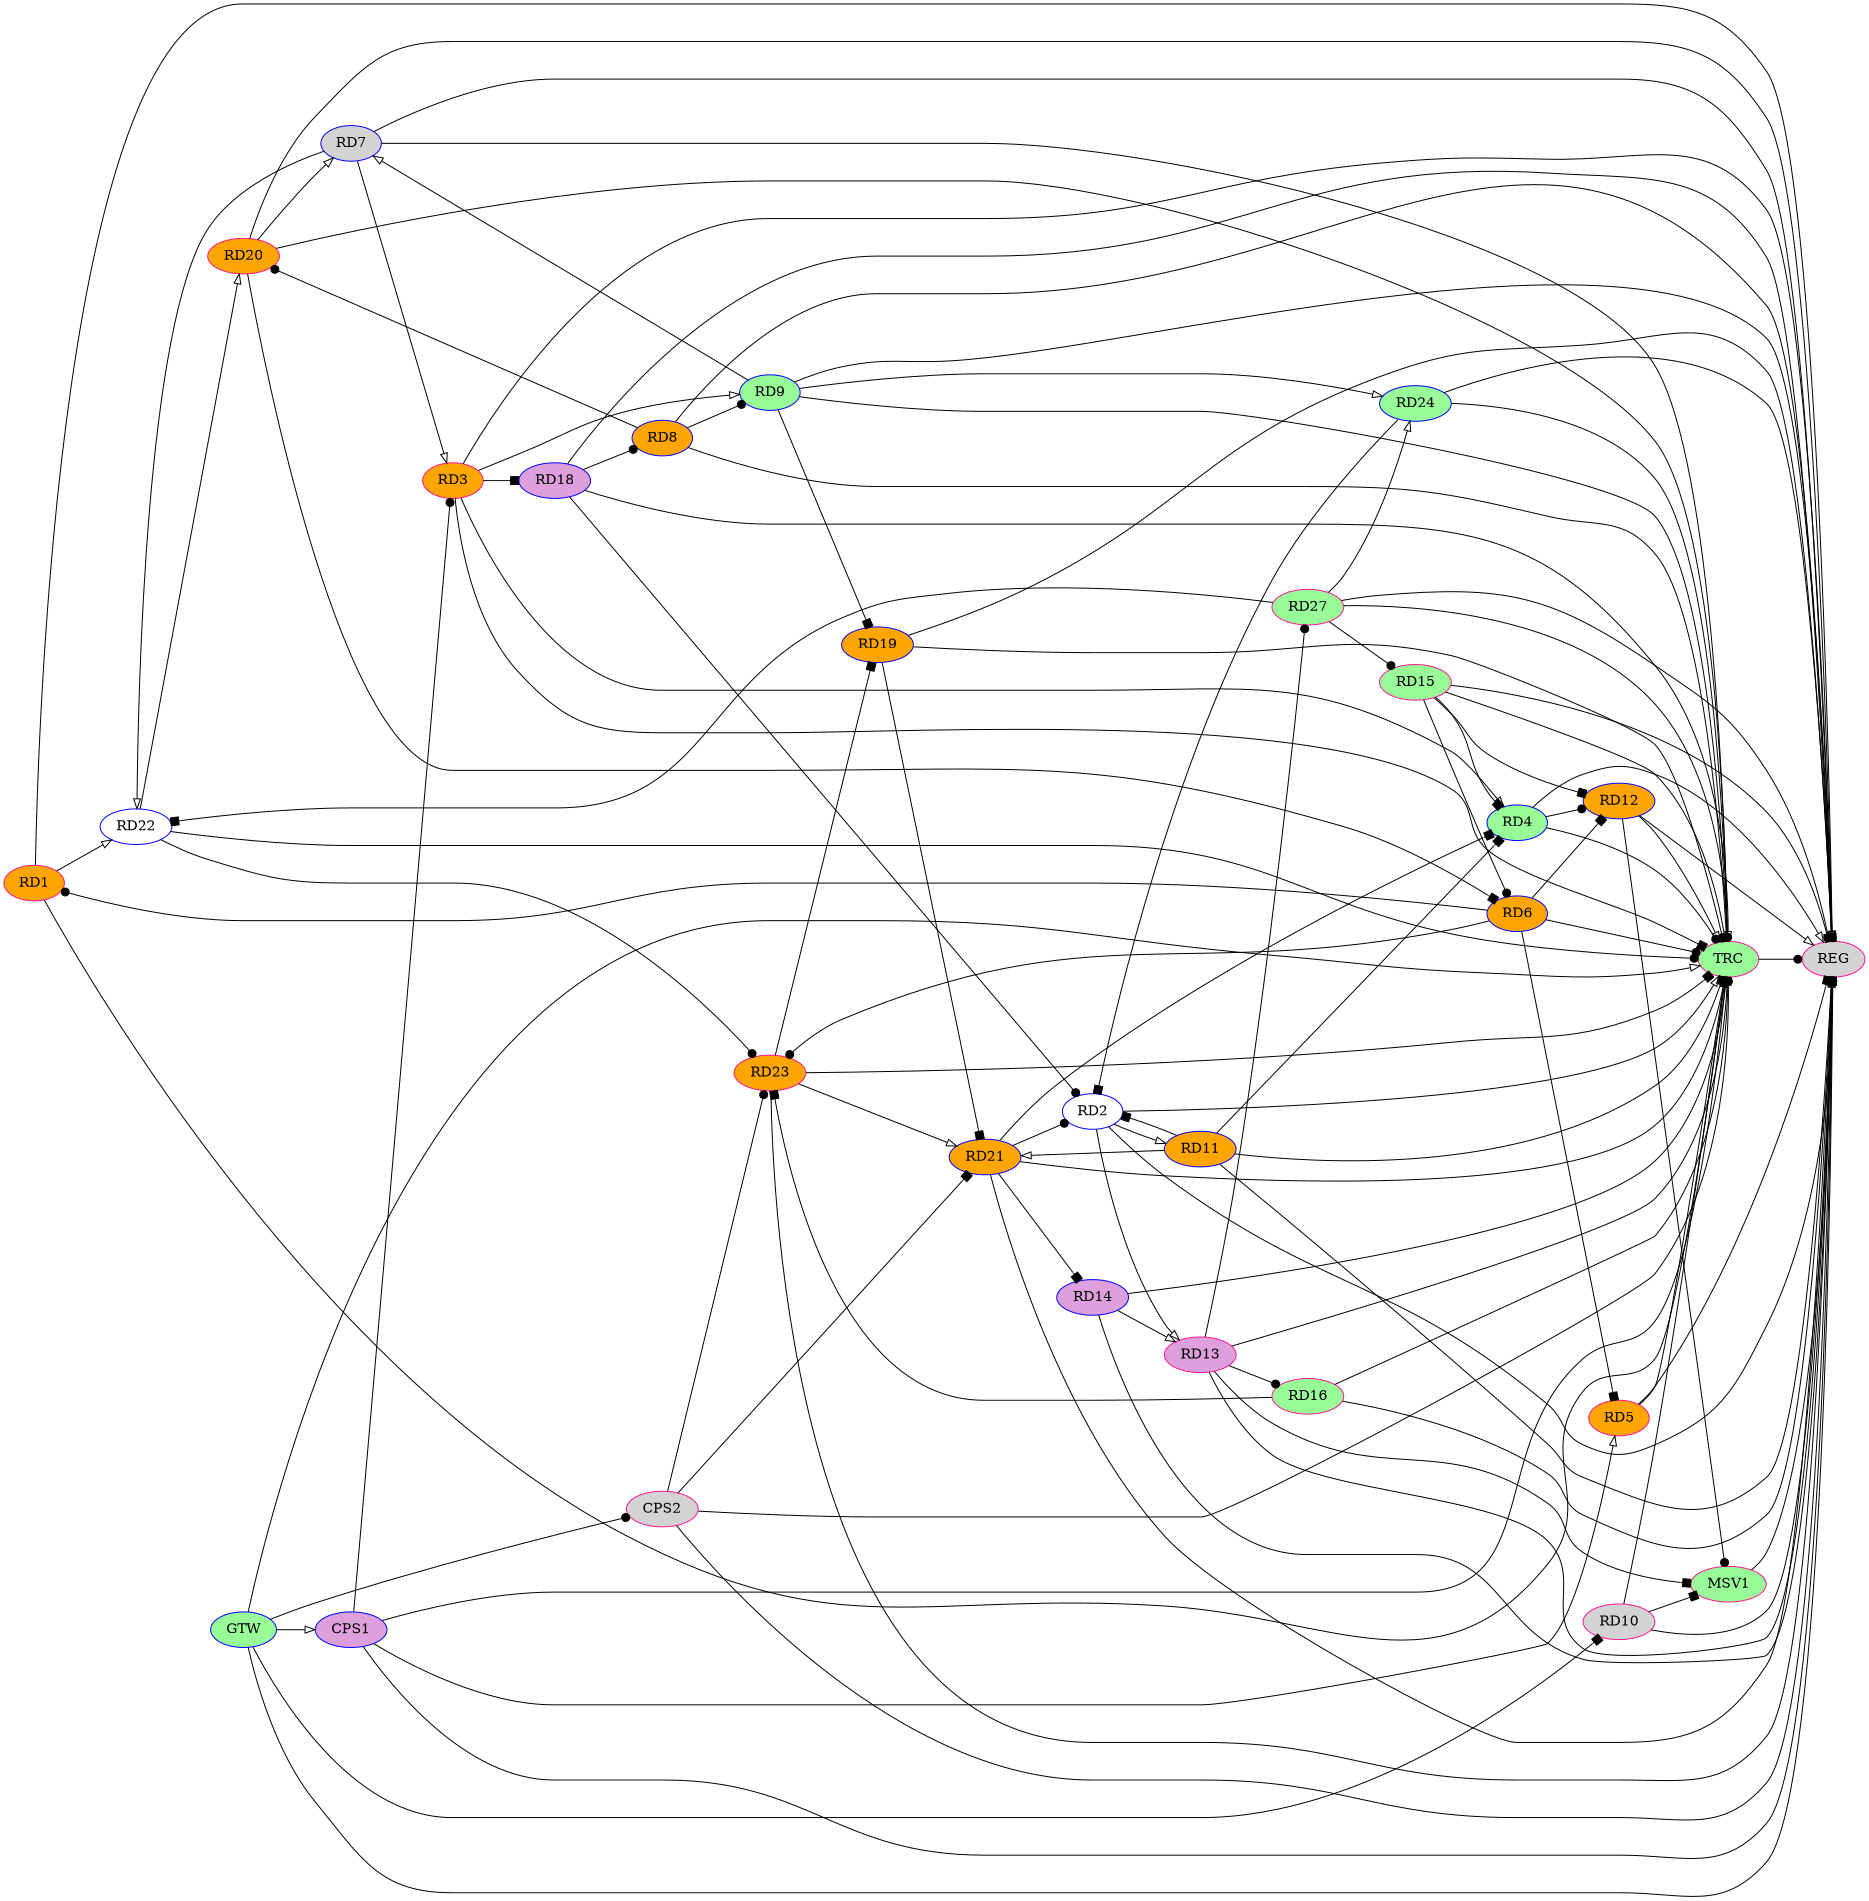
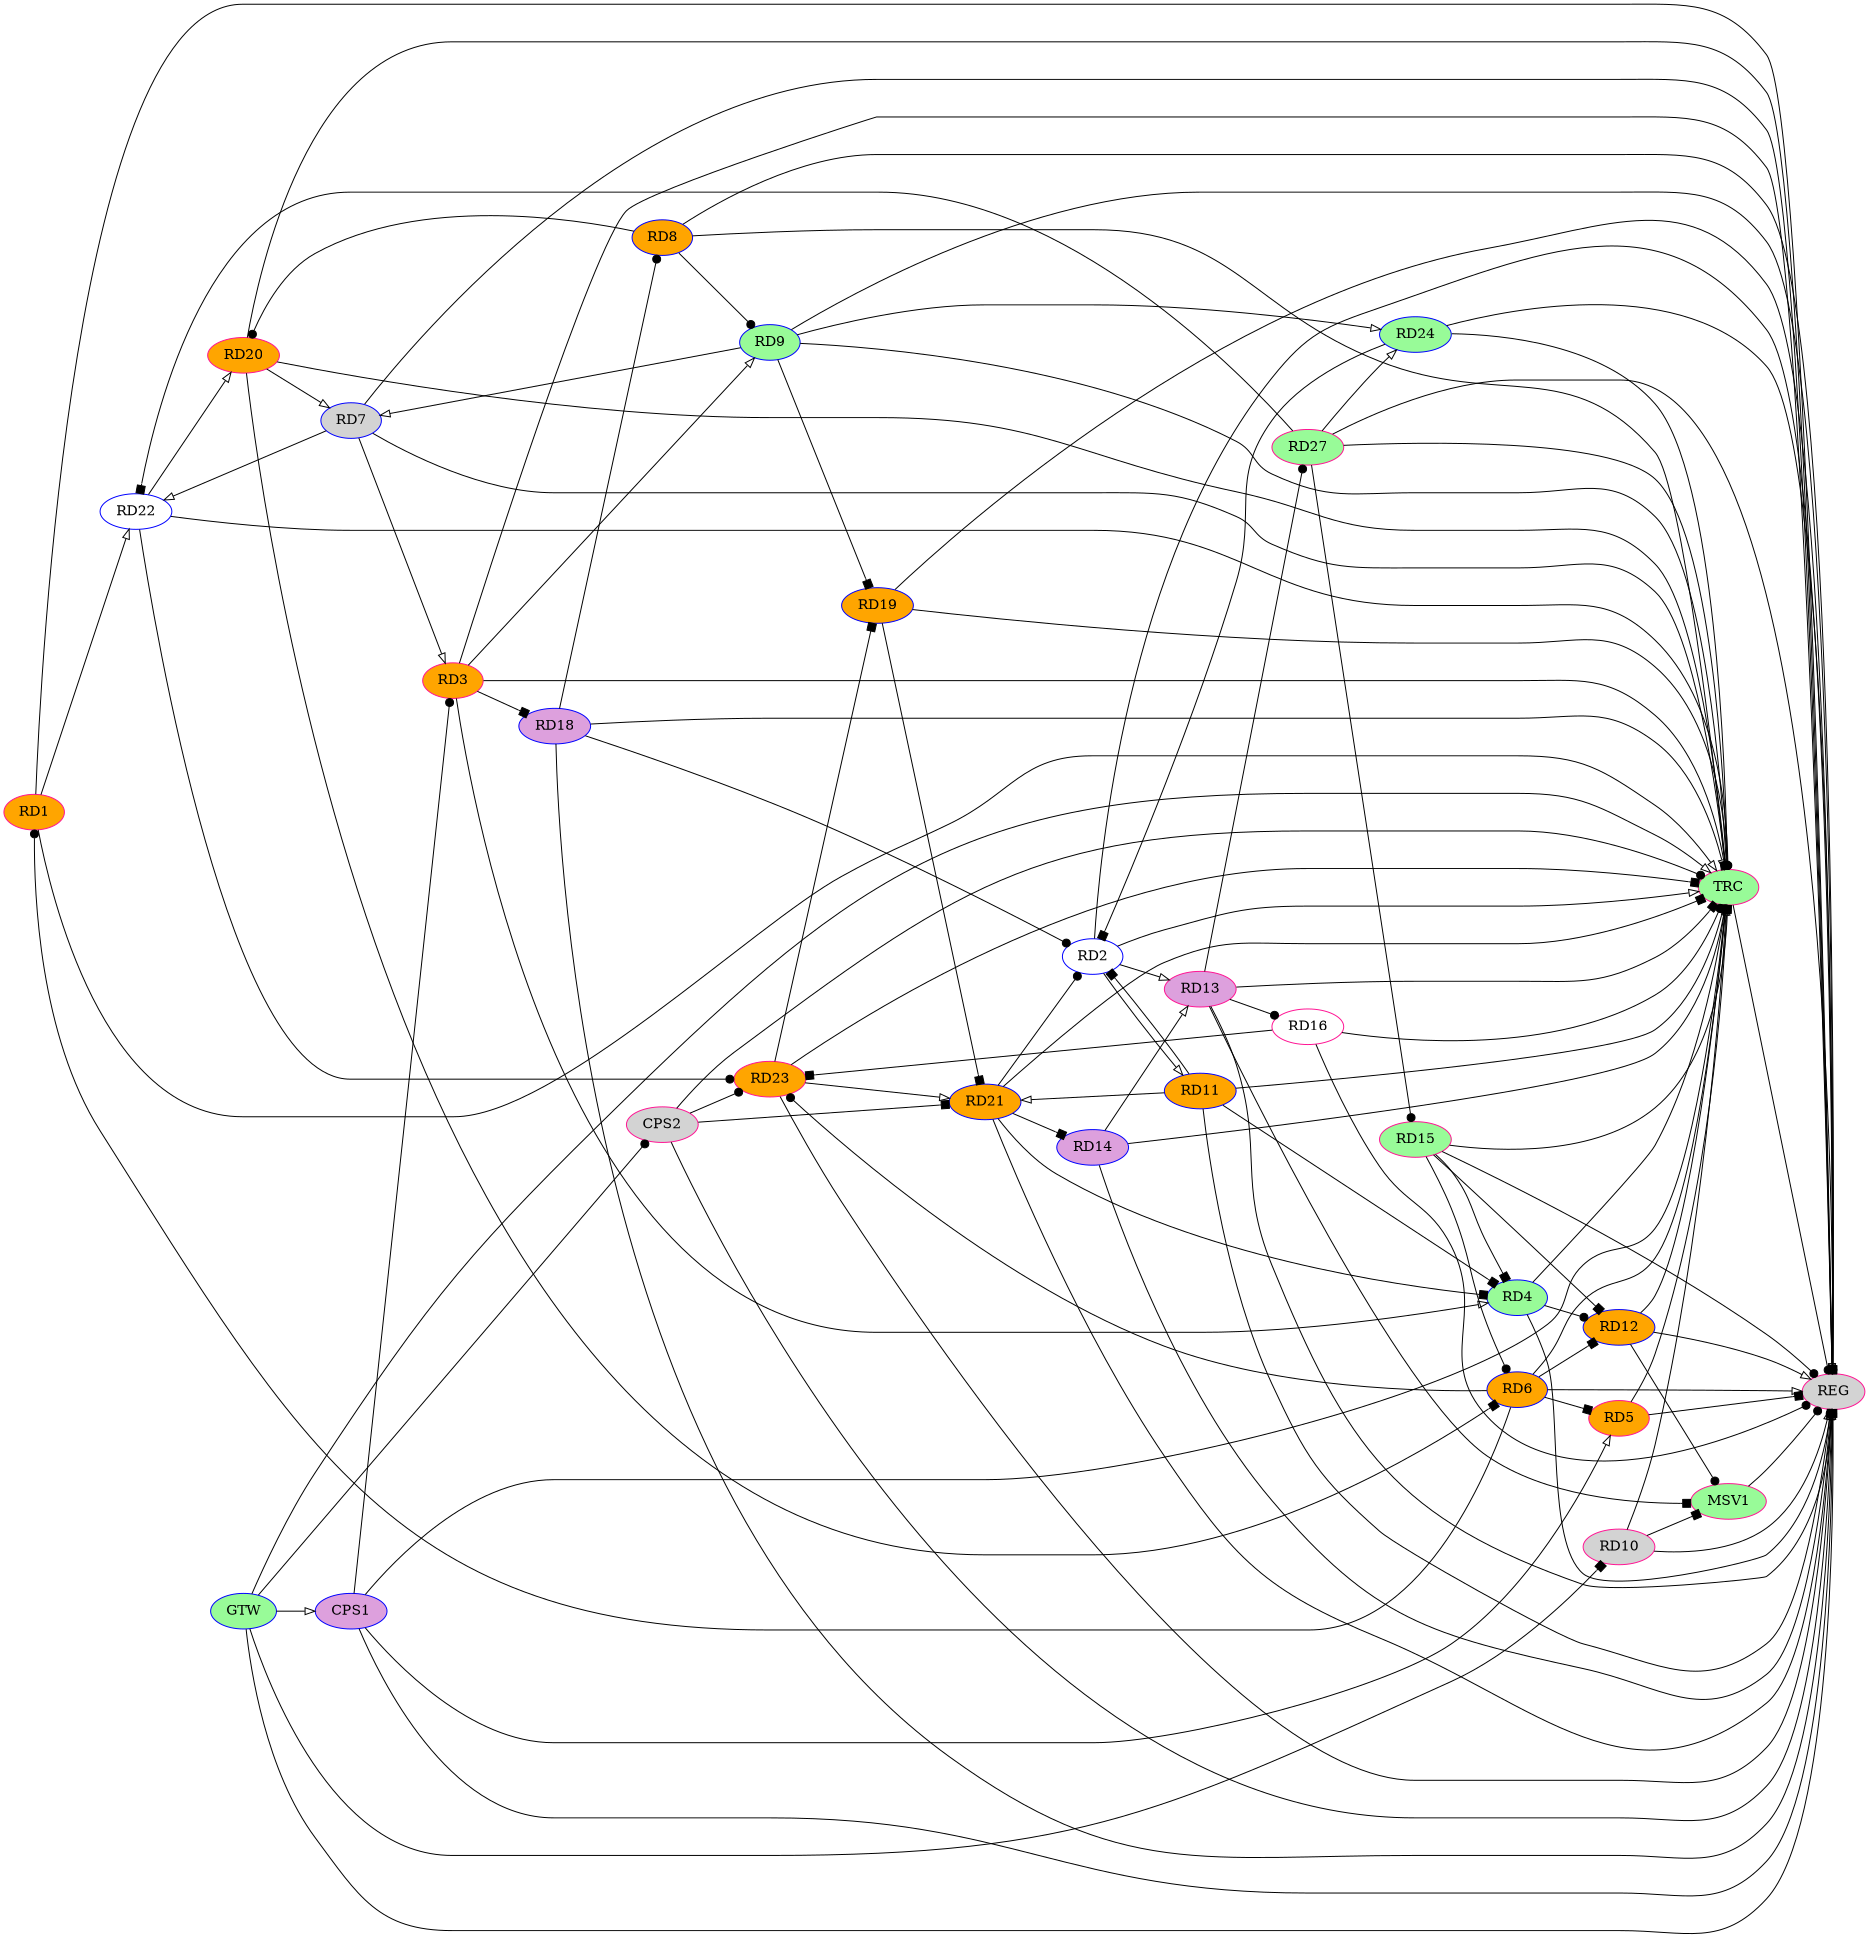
none -> (1676, 1390)
(1308, 1396) -> (1308, 1027)
